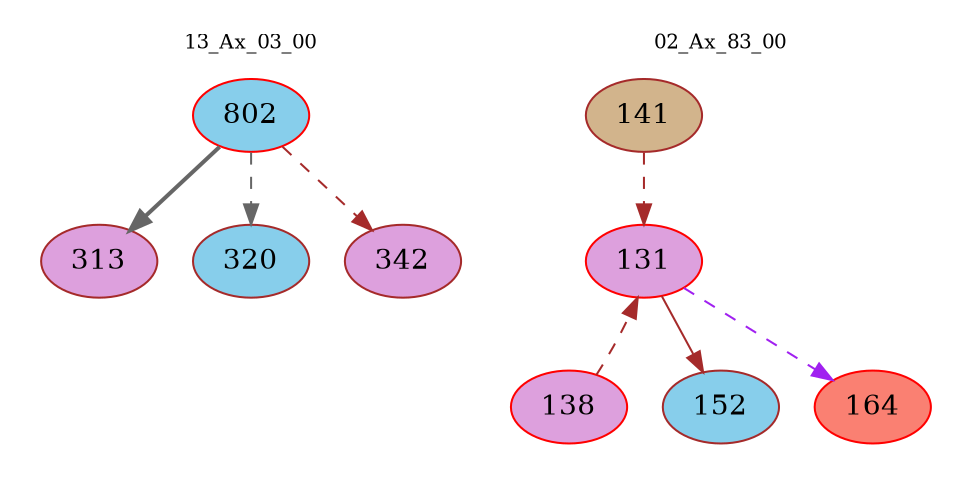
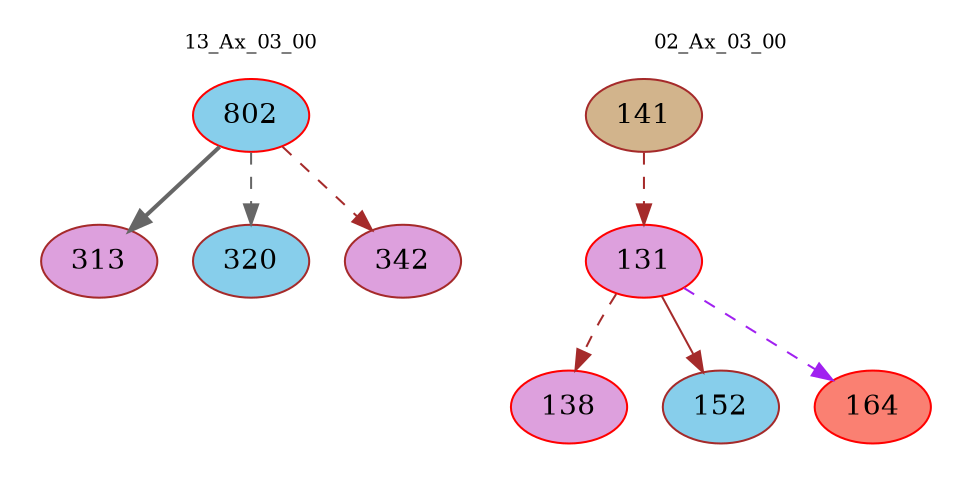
(721, 44) -> (721, 44)
(614, 346) -> (599, 322)
